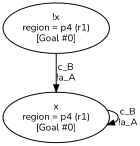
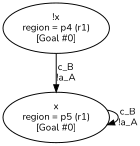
(56, 117) -> (56, 117)
